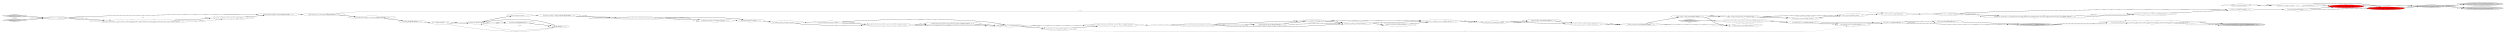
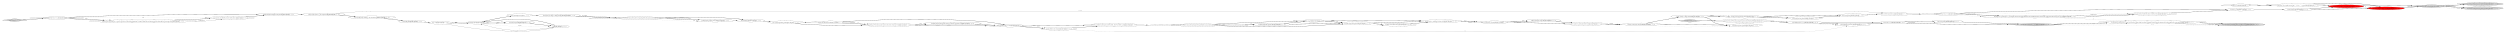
(15, 16) -> none
